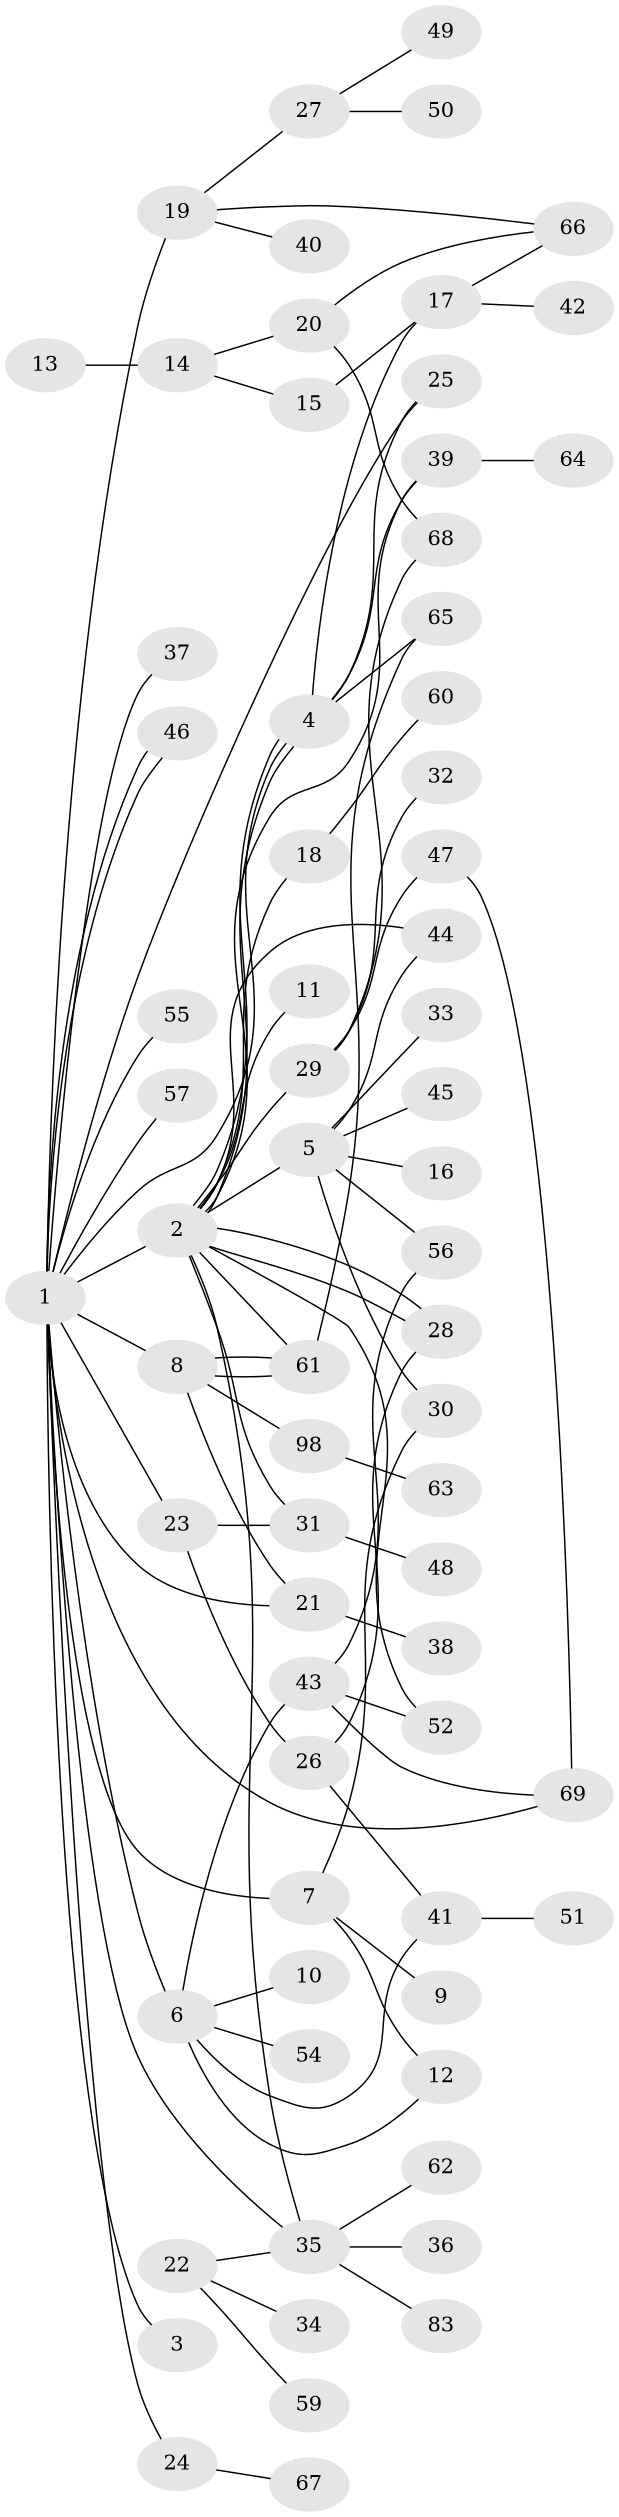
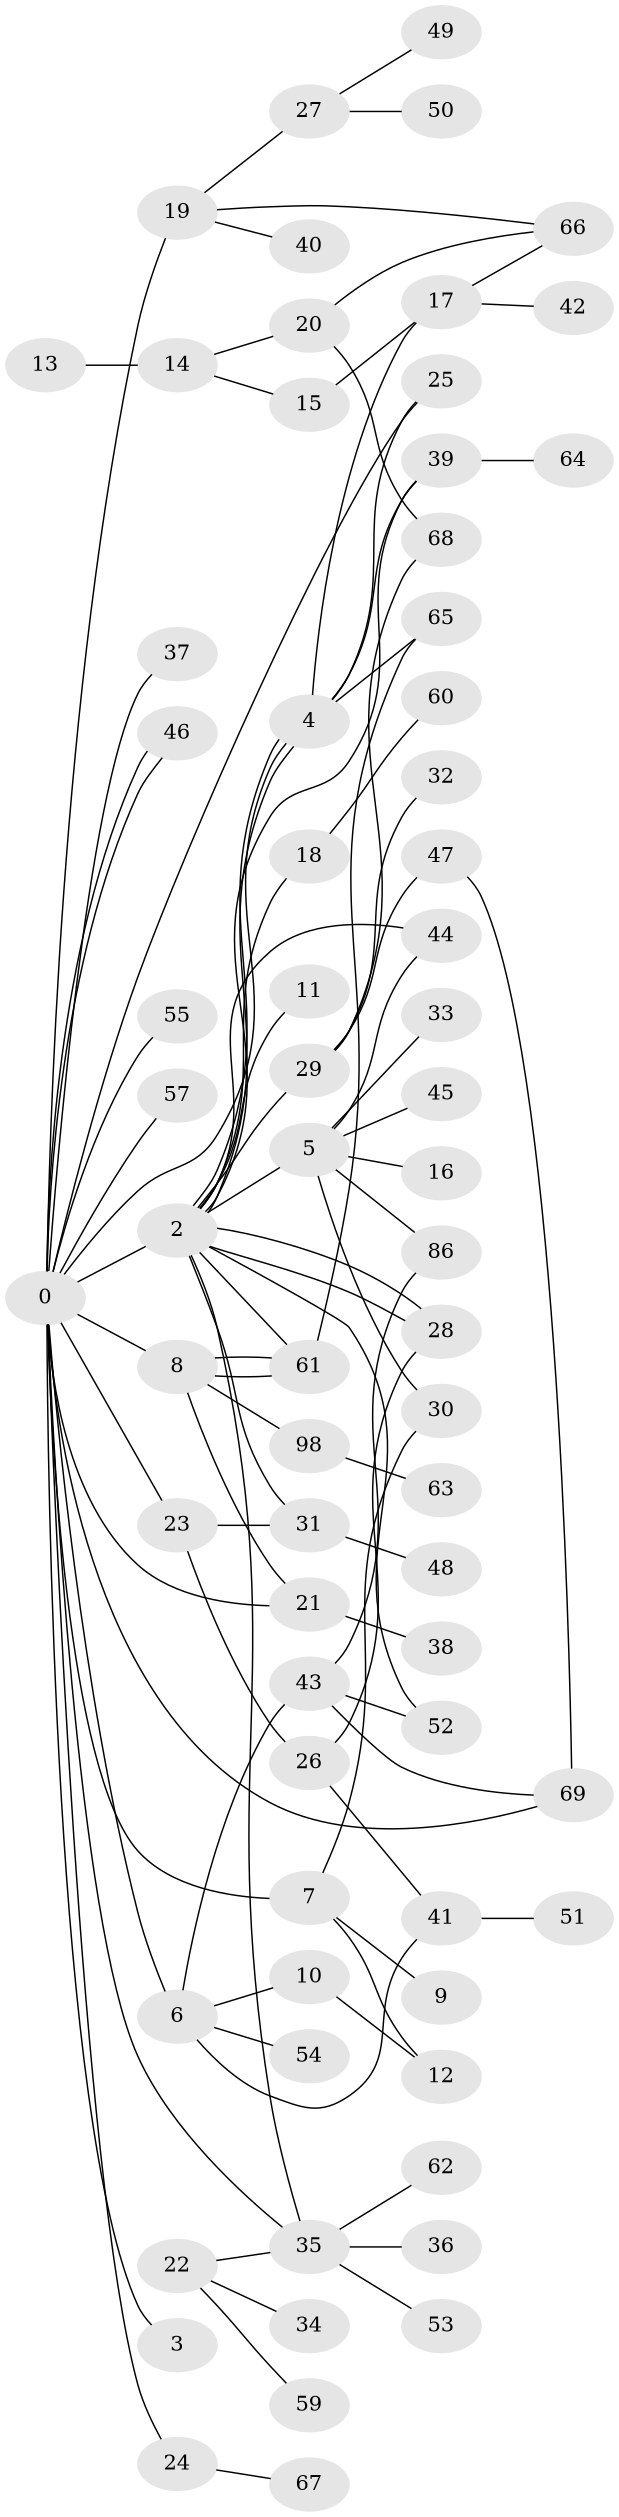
(441, 1253) -> (441, 1253)
(45, 1298) -> (45, 1298)
(292, 2153) -> (374, 2025)
(441, 2326) -> (441, 2326)
